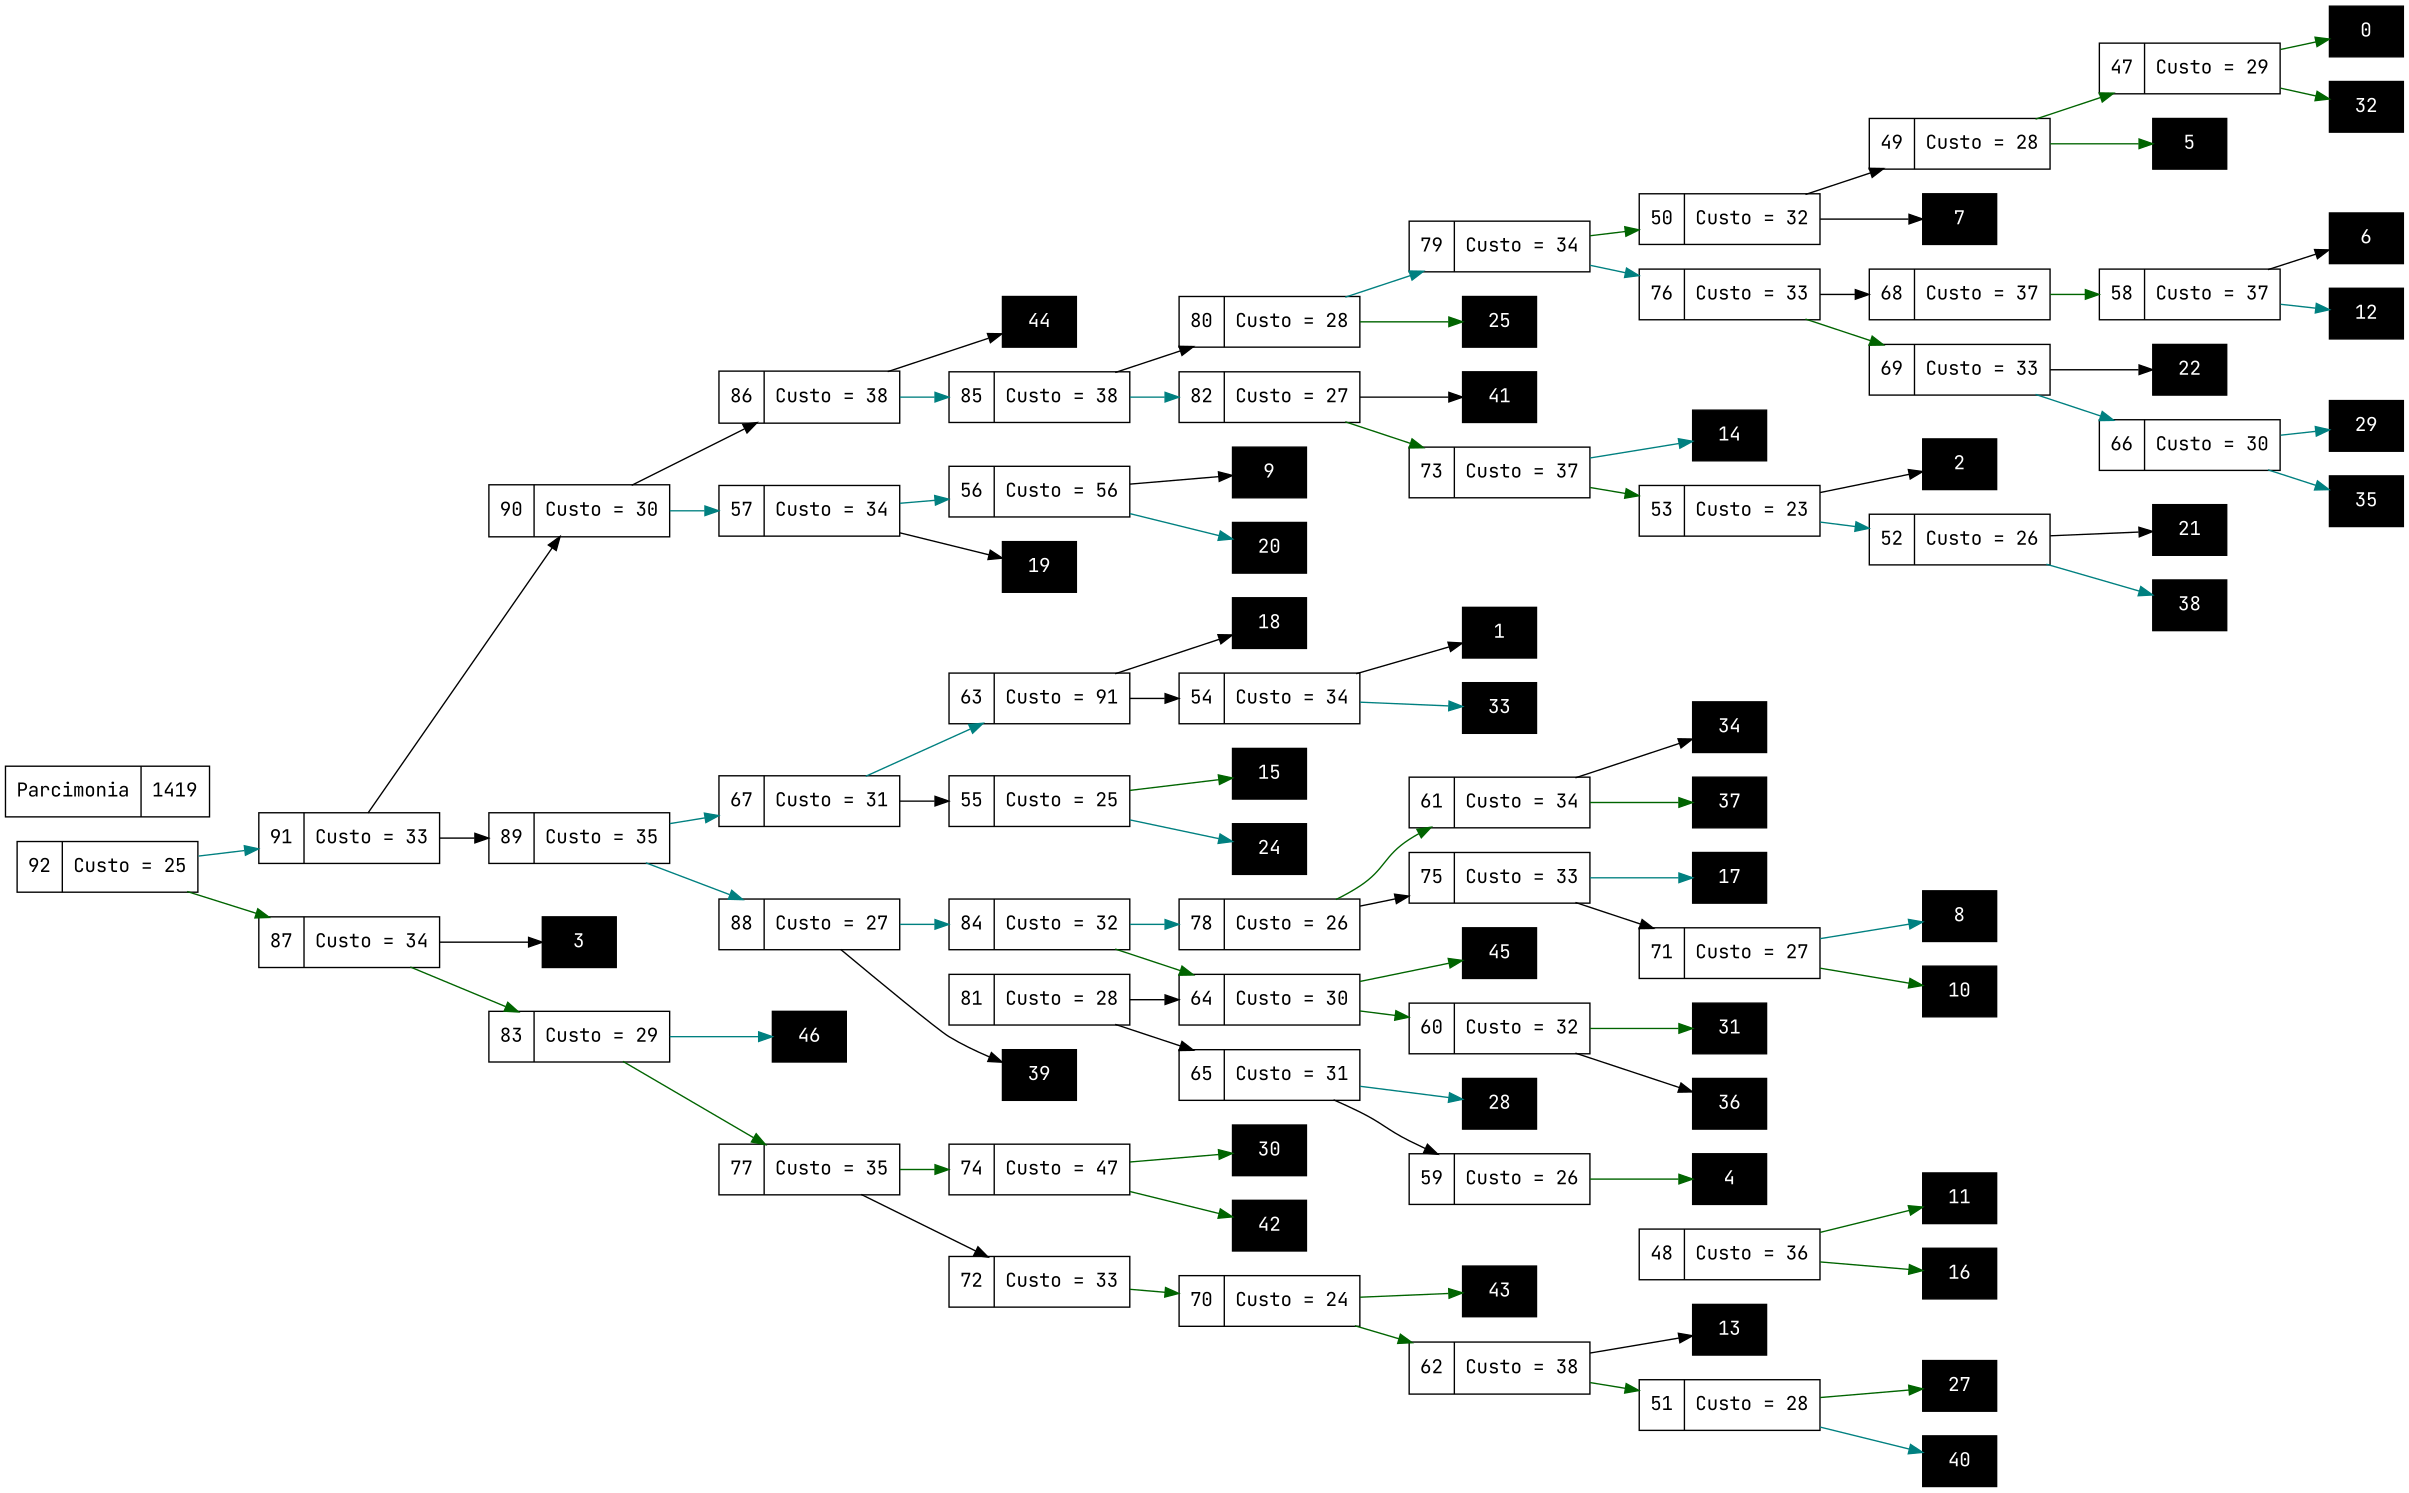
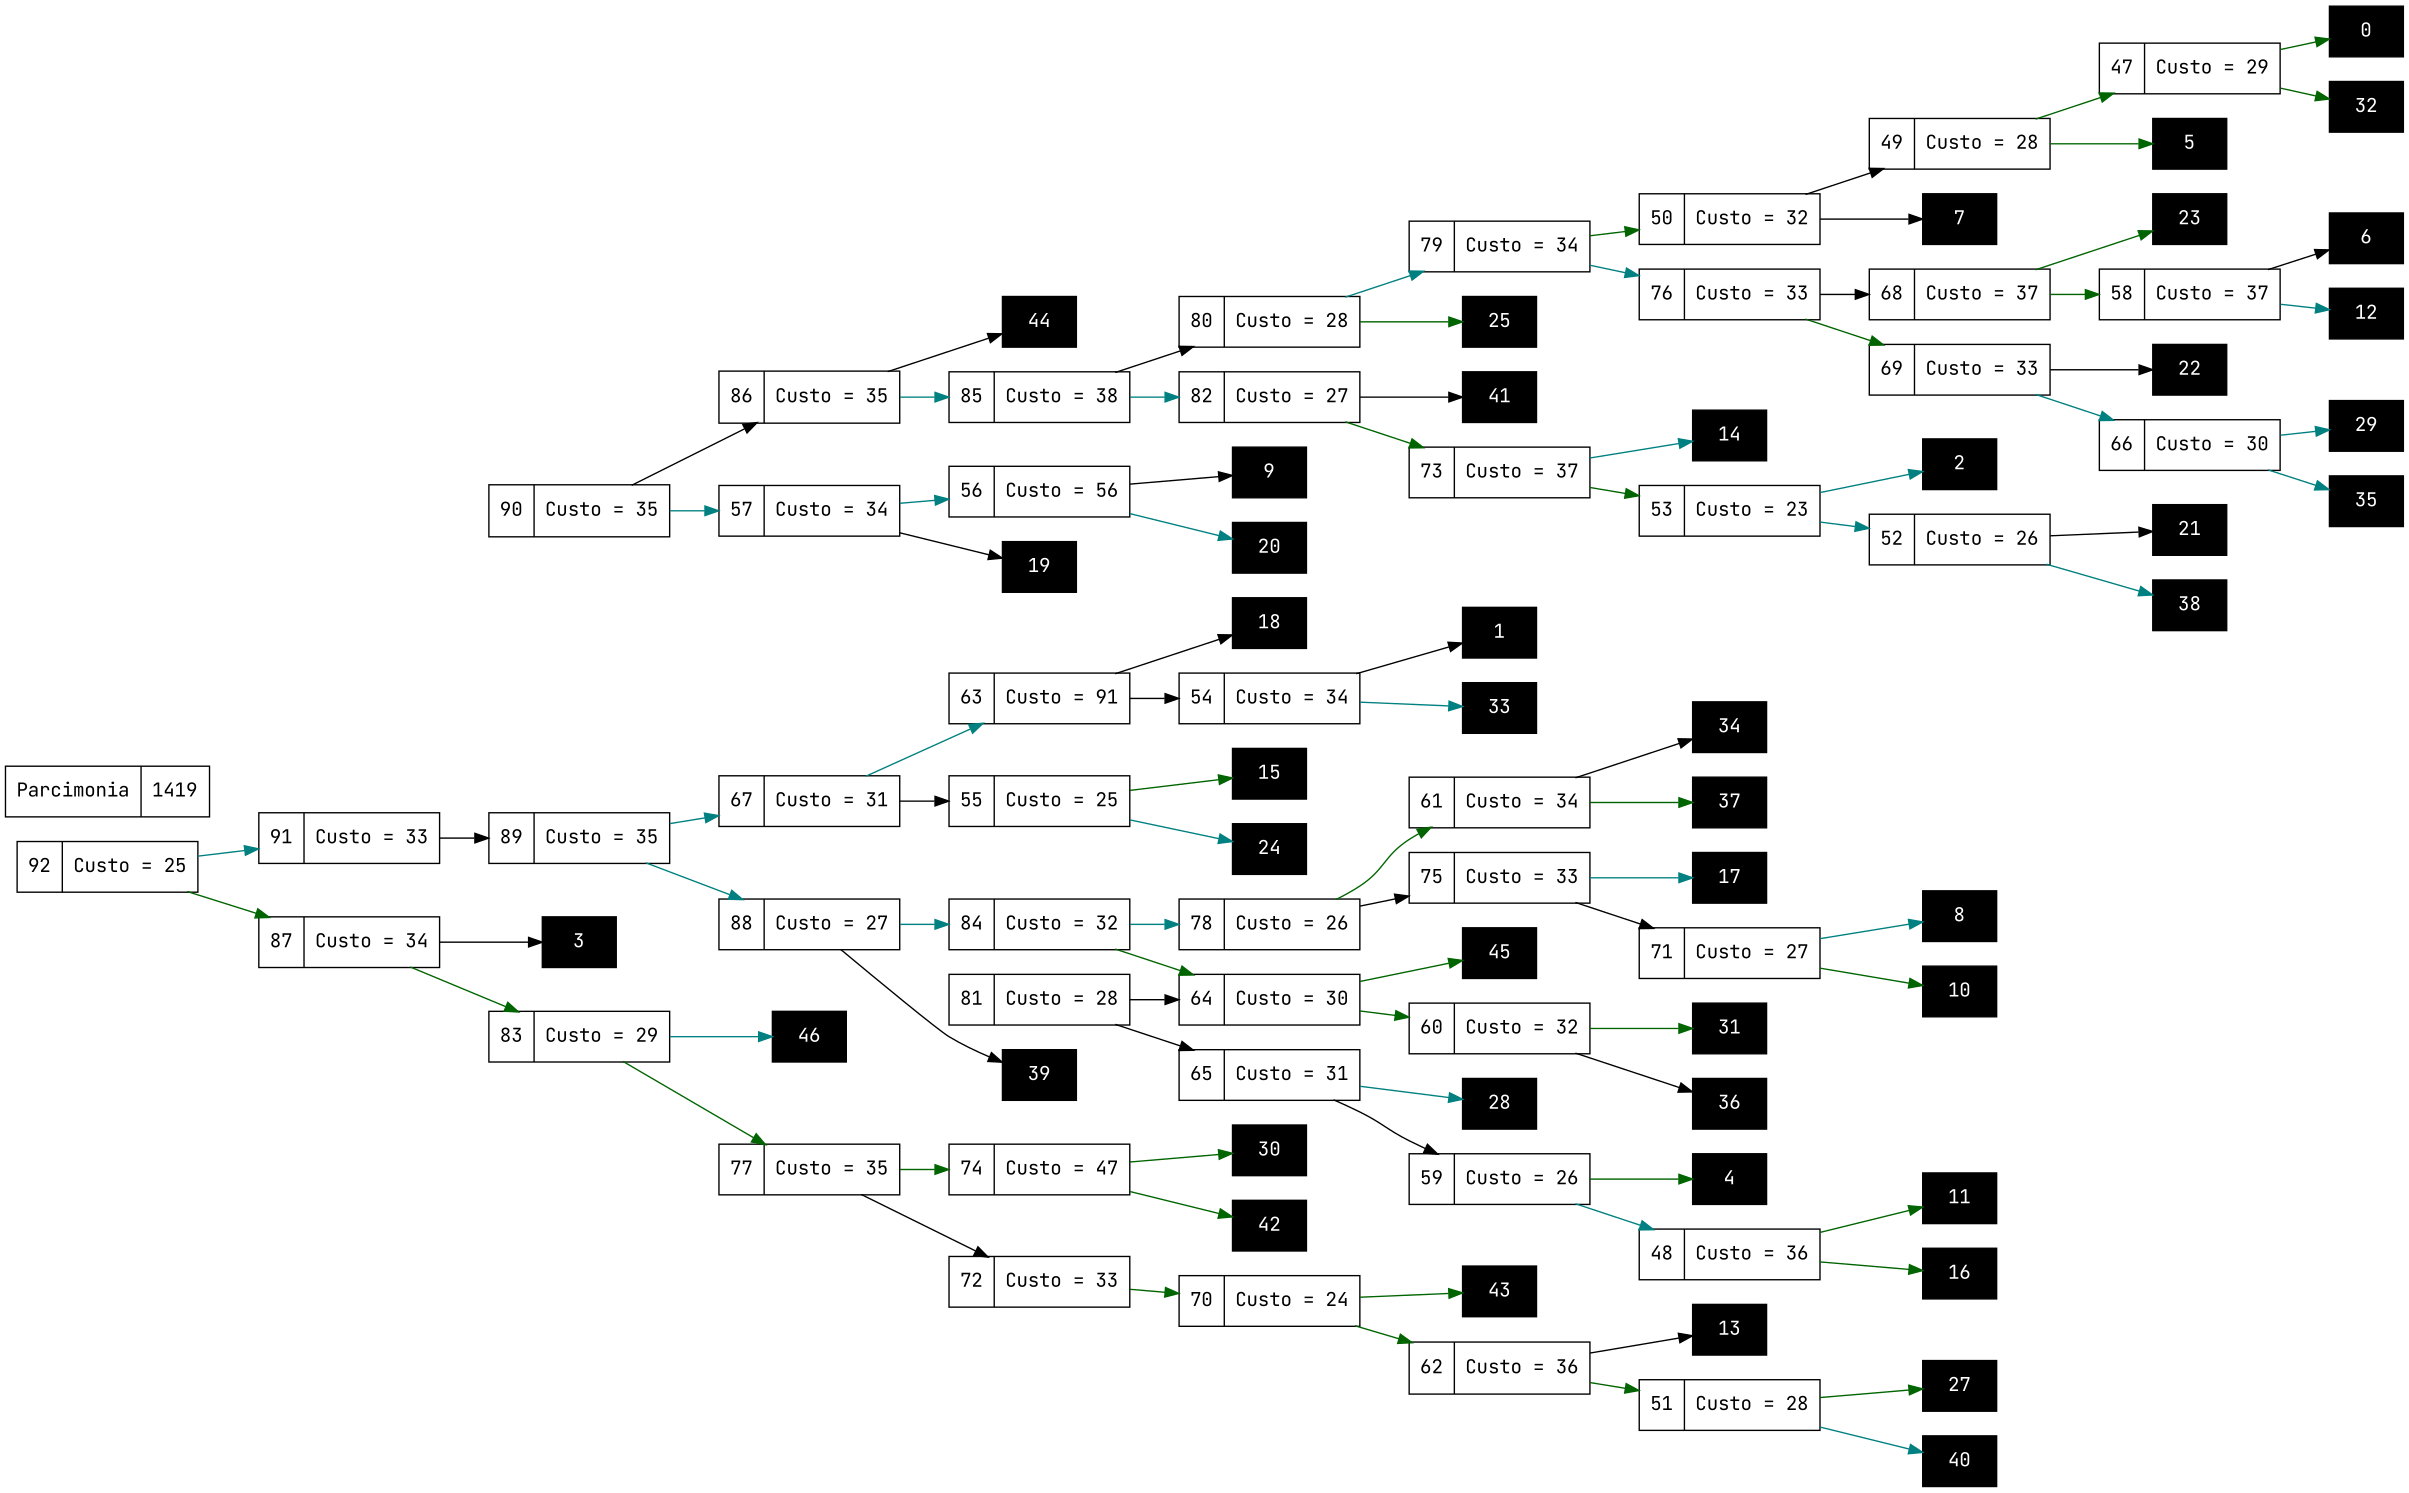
none -> (2190, 219)
(832, 396) -> (832, 396)
(1865, 483) -> (1865, 483)
(602, 510) -> (602, 510)
(460, 680) -> none
none -> (1608, 1215)
(1522, 1367) -> (1522, 1367)
